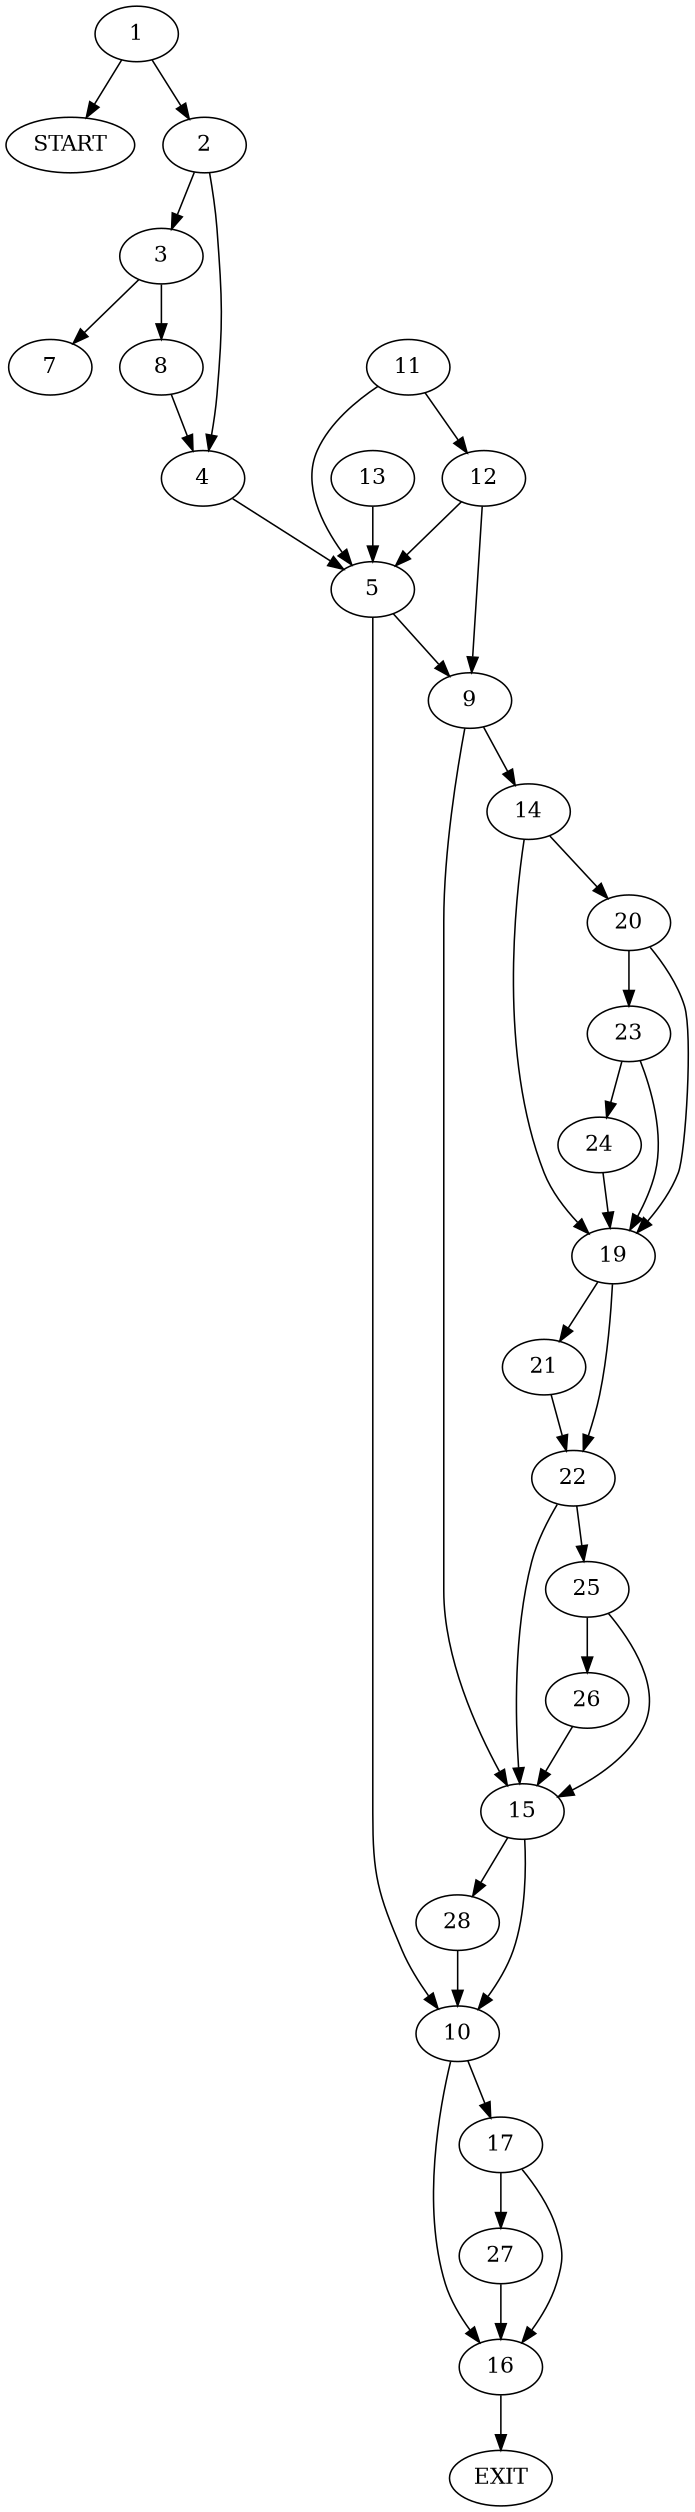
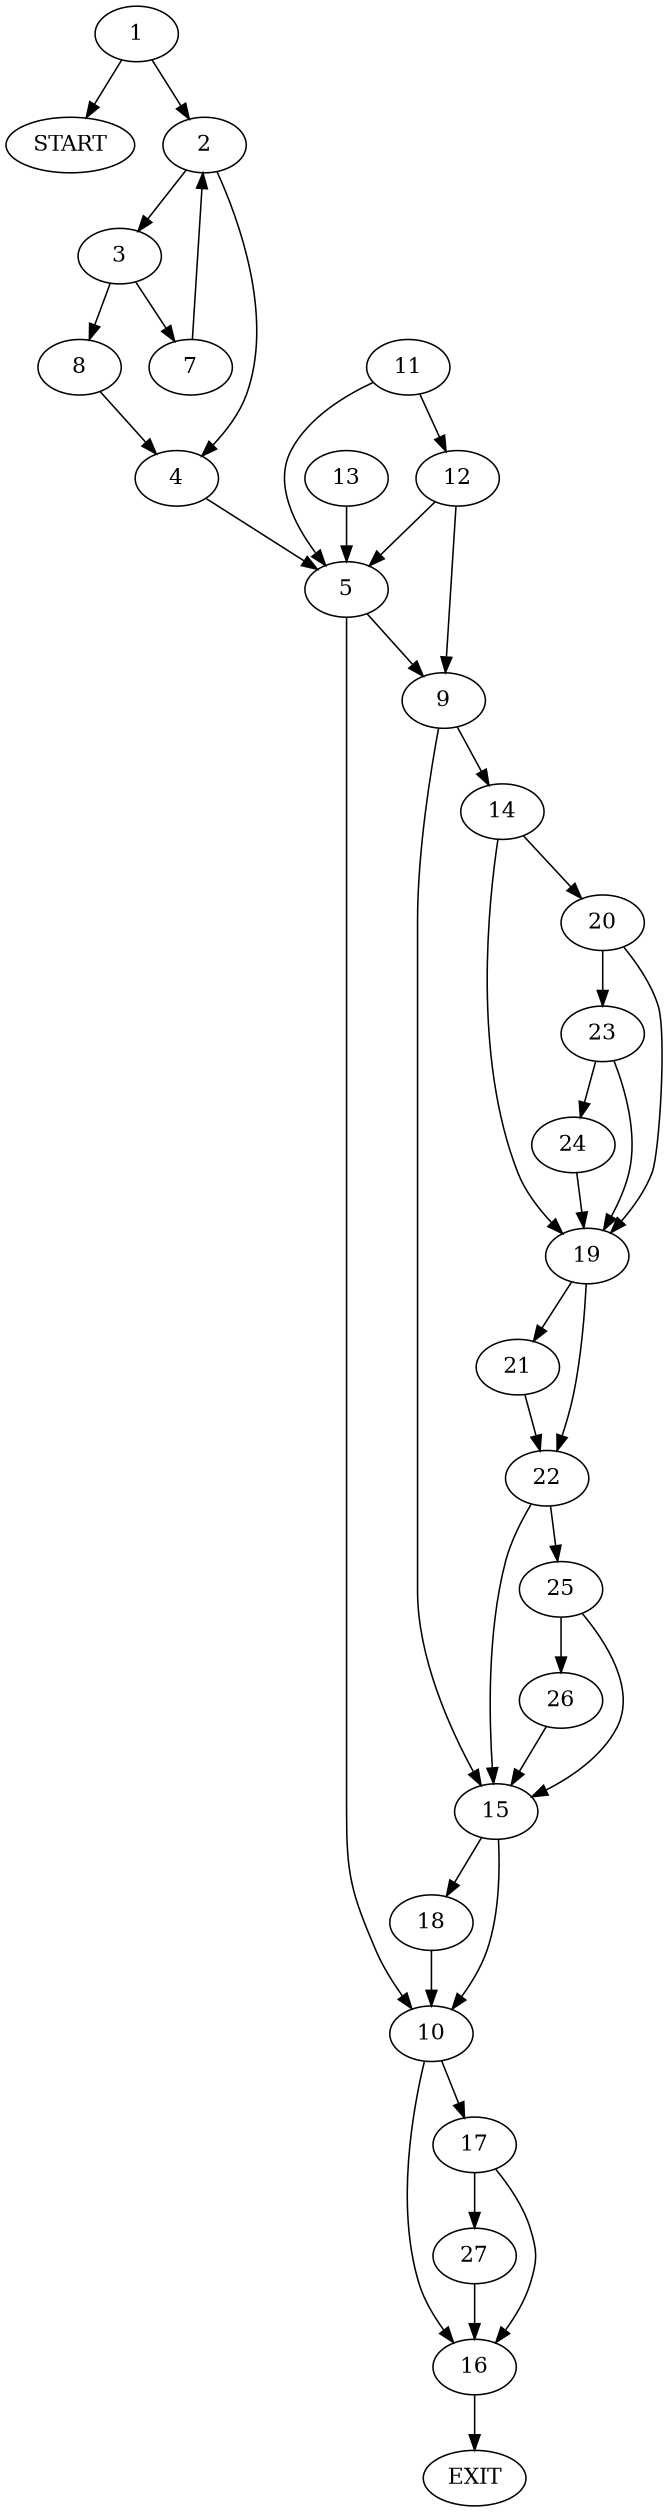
none -> (197, 264)
(458, 1923) -> (431, 1923)
